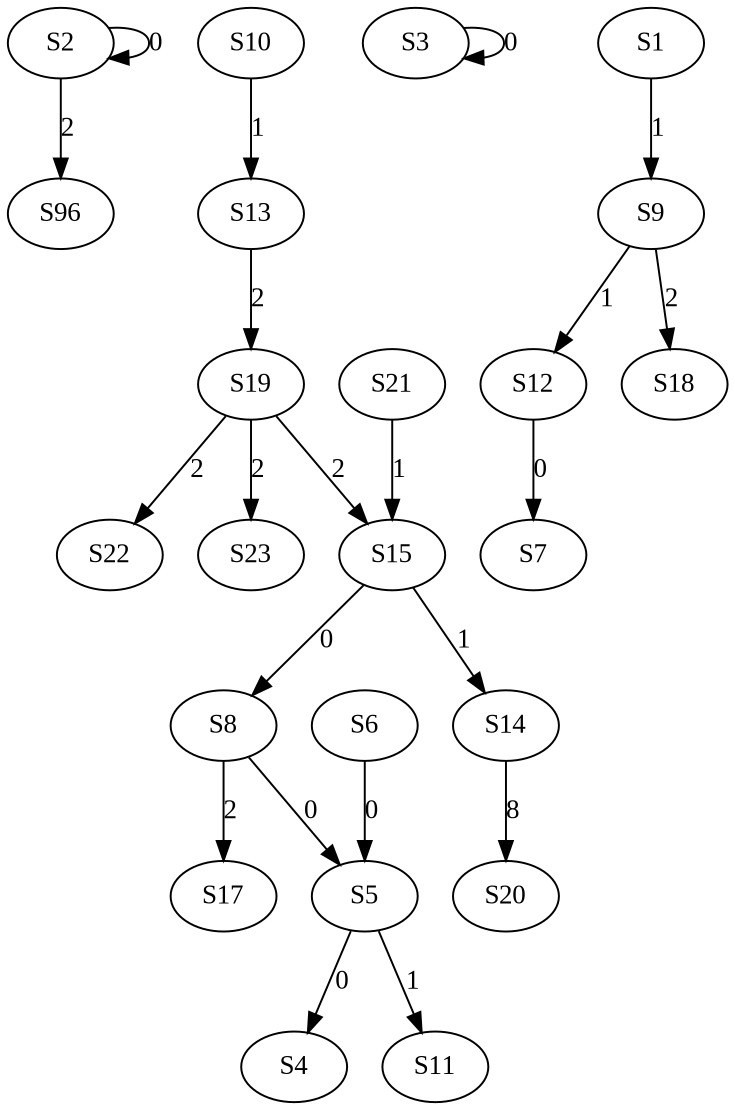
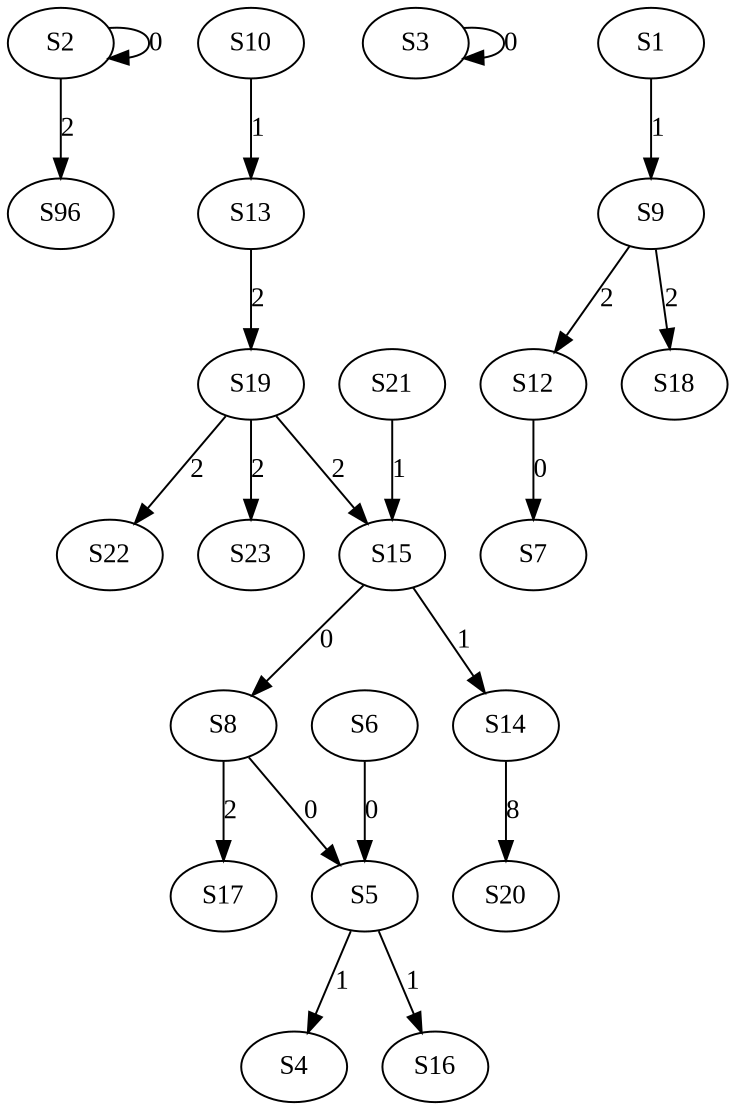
(607, 299) -> (607, 299)
(342, 982) -> (342, 982)
(435, 1067) -> (435, 1067)
